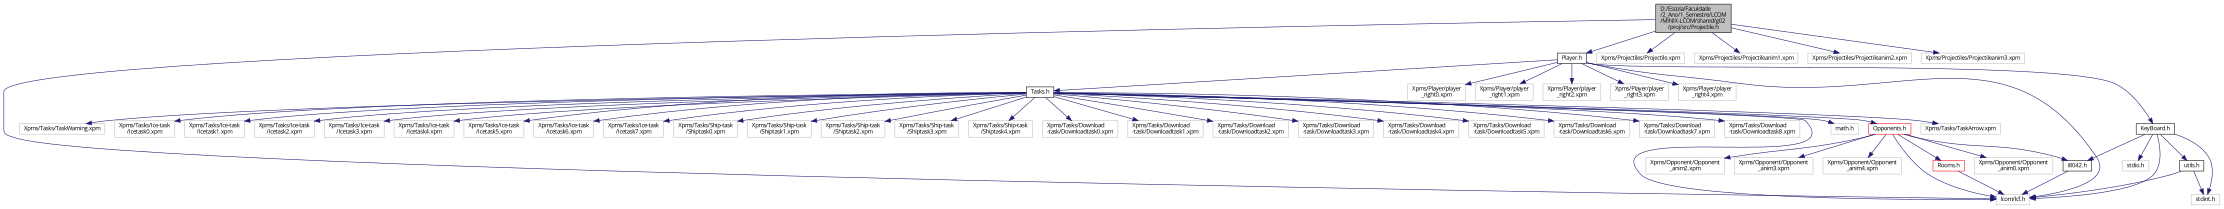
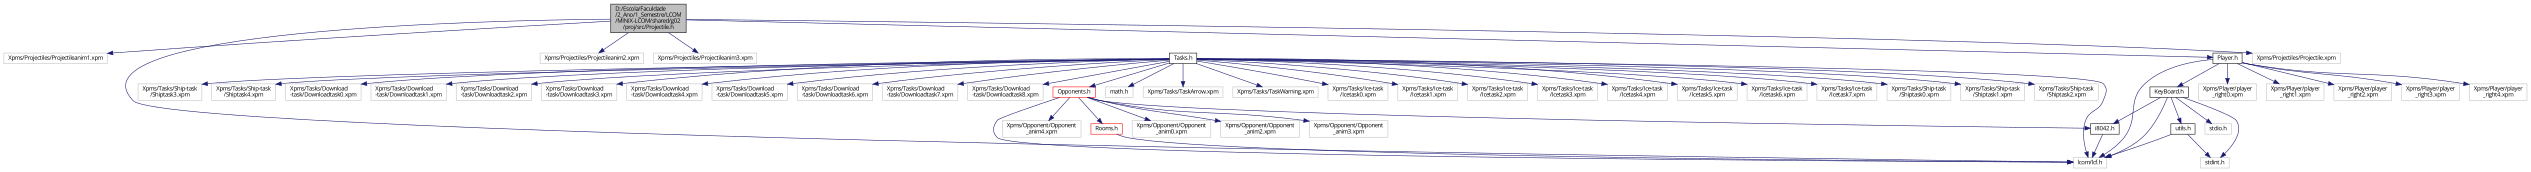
(1309, 75) -> none
